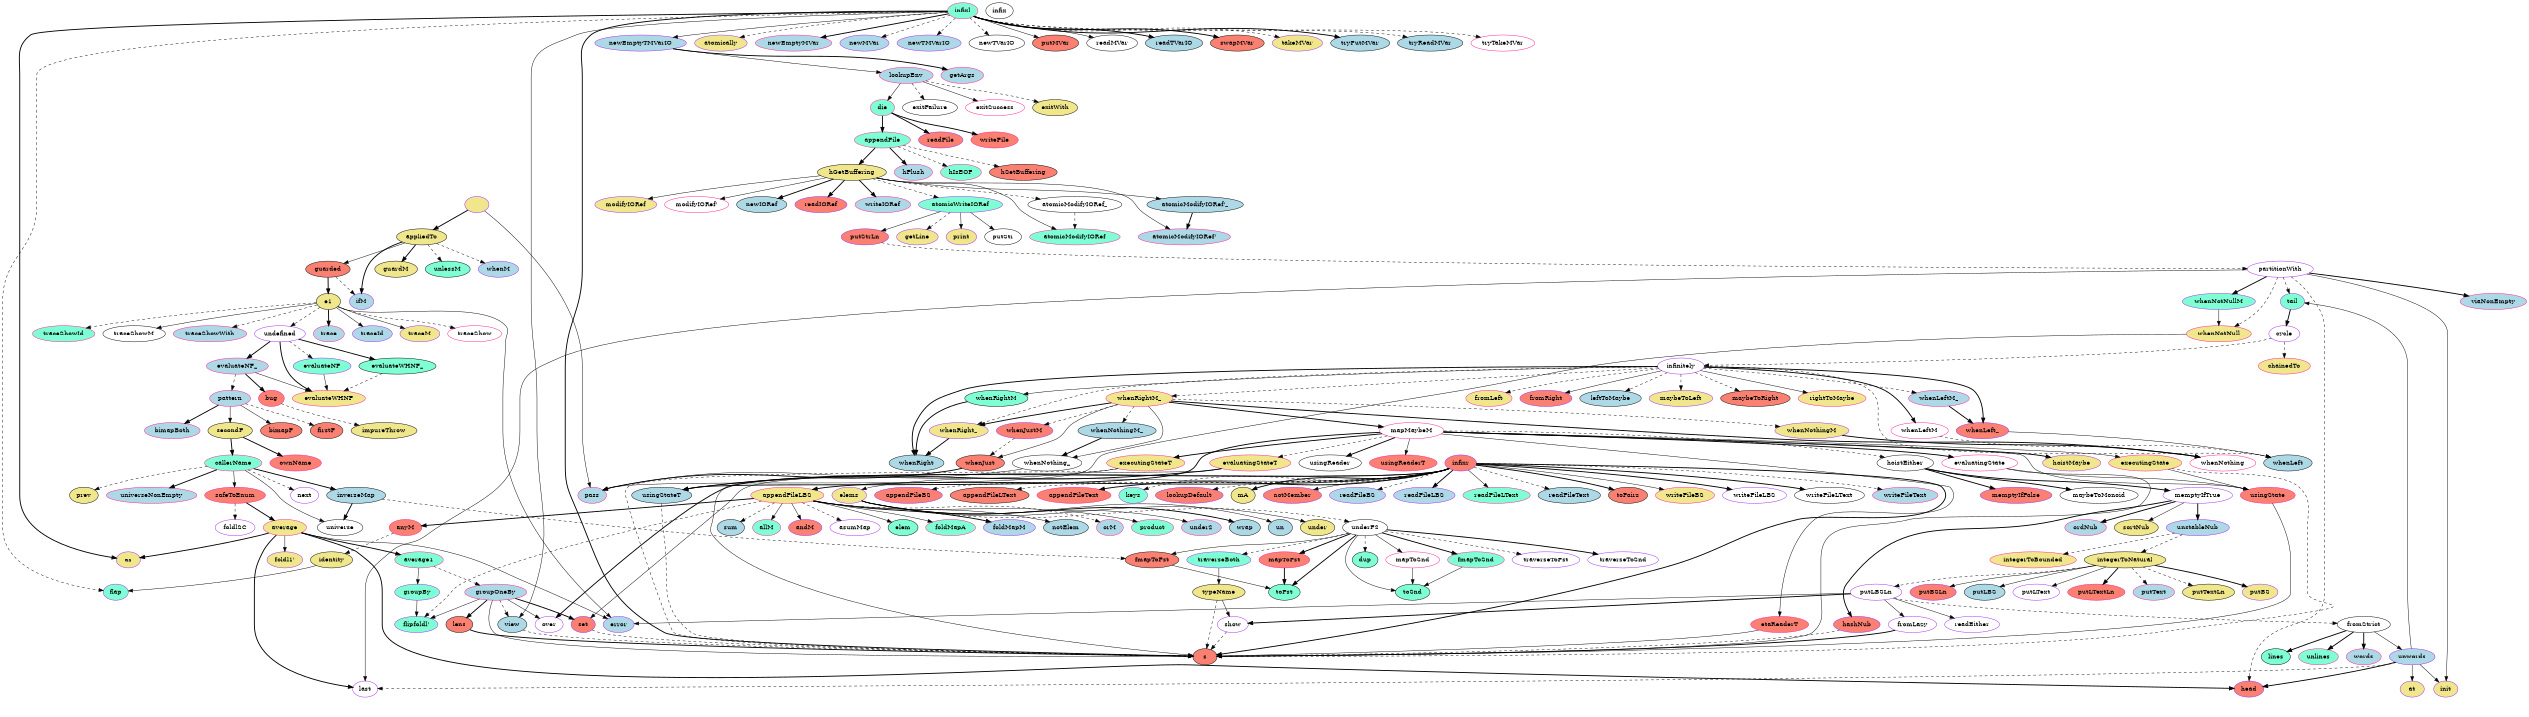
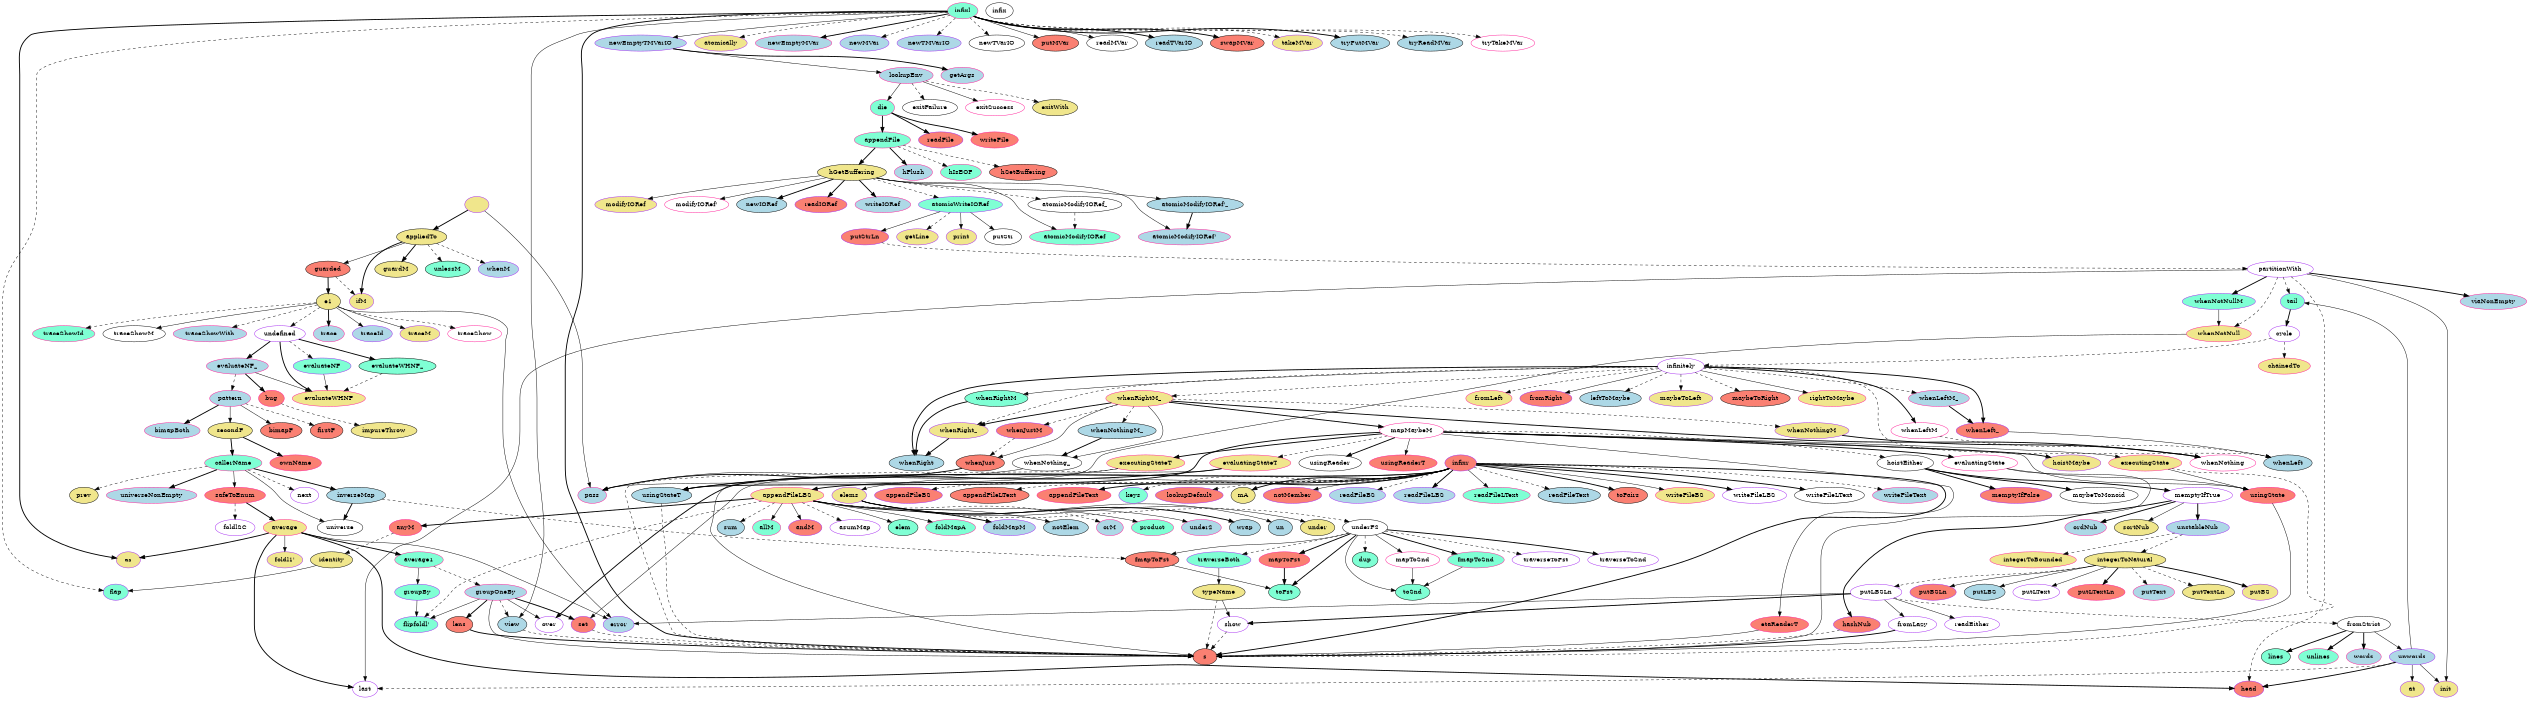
(362, 301) -> (362, 301)
